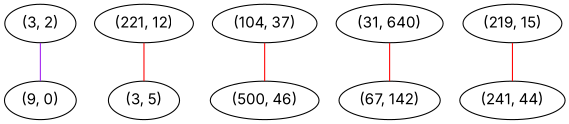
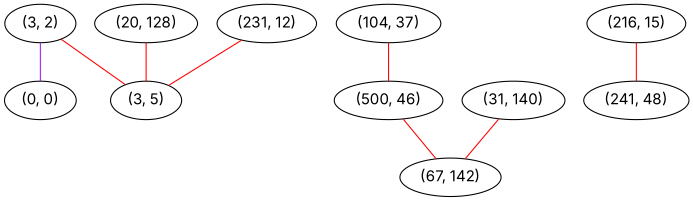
(144, 23) -> (267, 23)
none -> (146, 23)
(390, 23) -> (514, 100)
(512, 23) -> (636, 23)
none -> (93, 62)
(40, 100) -> (40, 100)
(512, 100) -> (636, 100)
none -> (420, 139)
